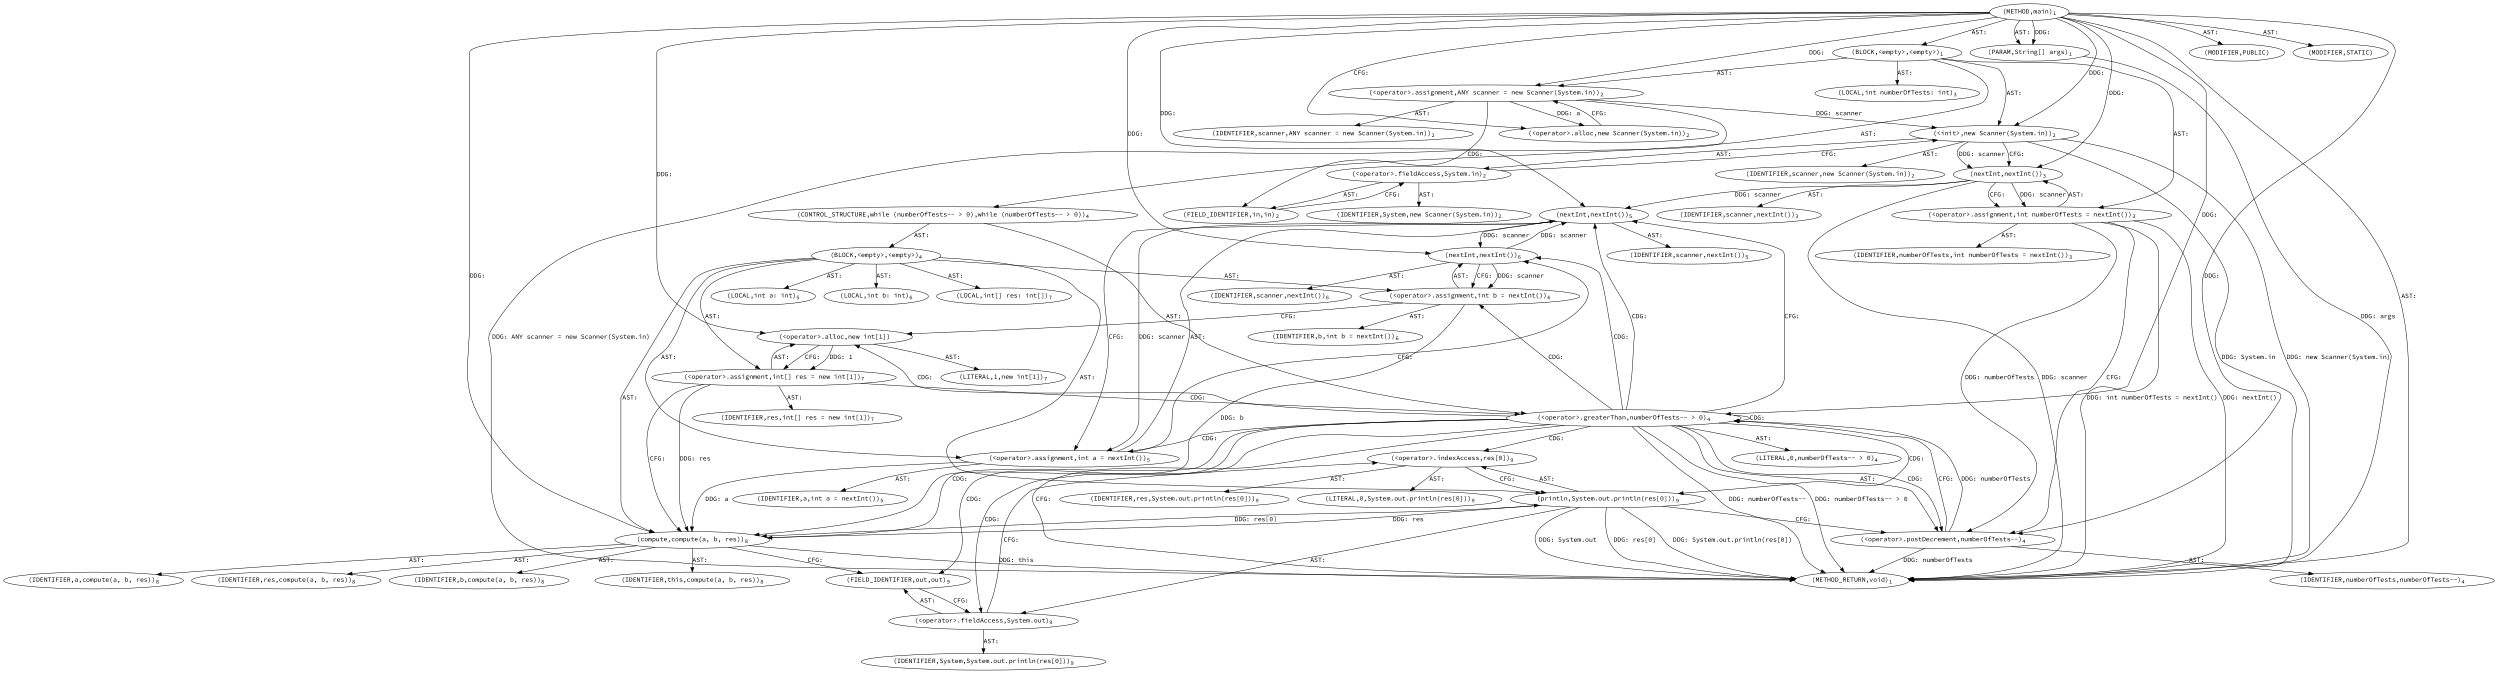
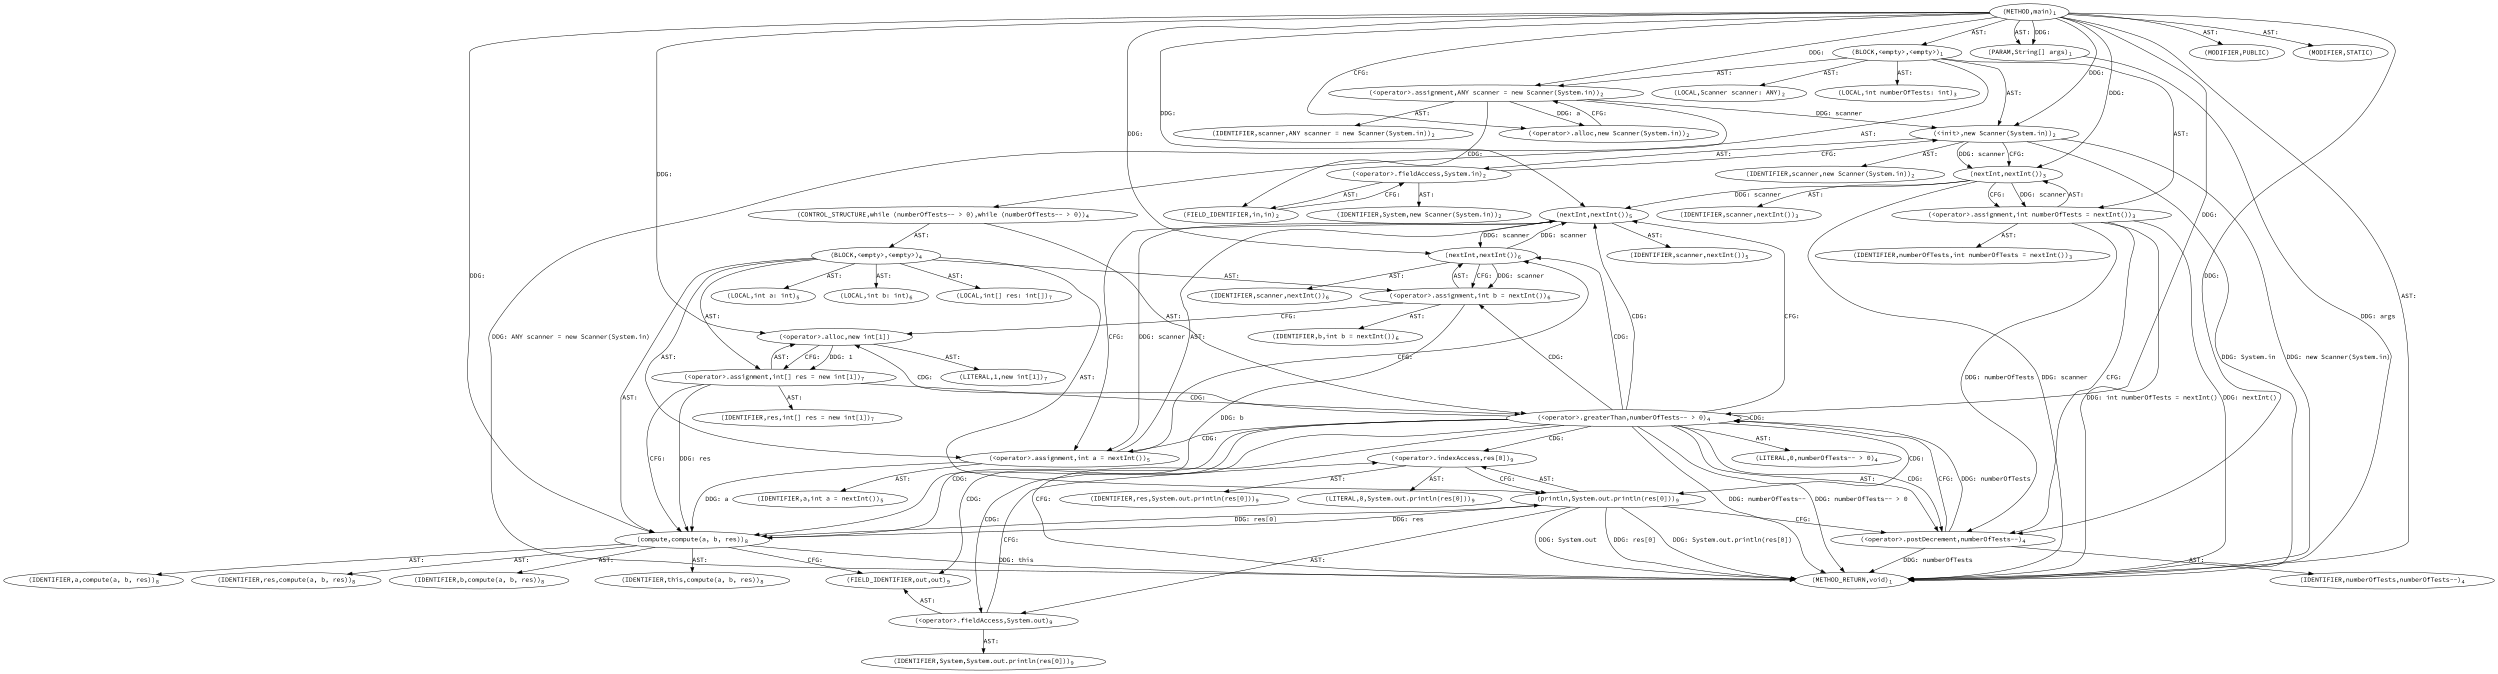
none -> (1729, 93)
(943, 599) -> none
